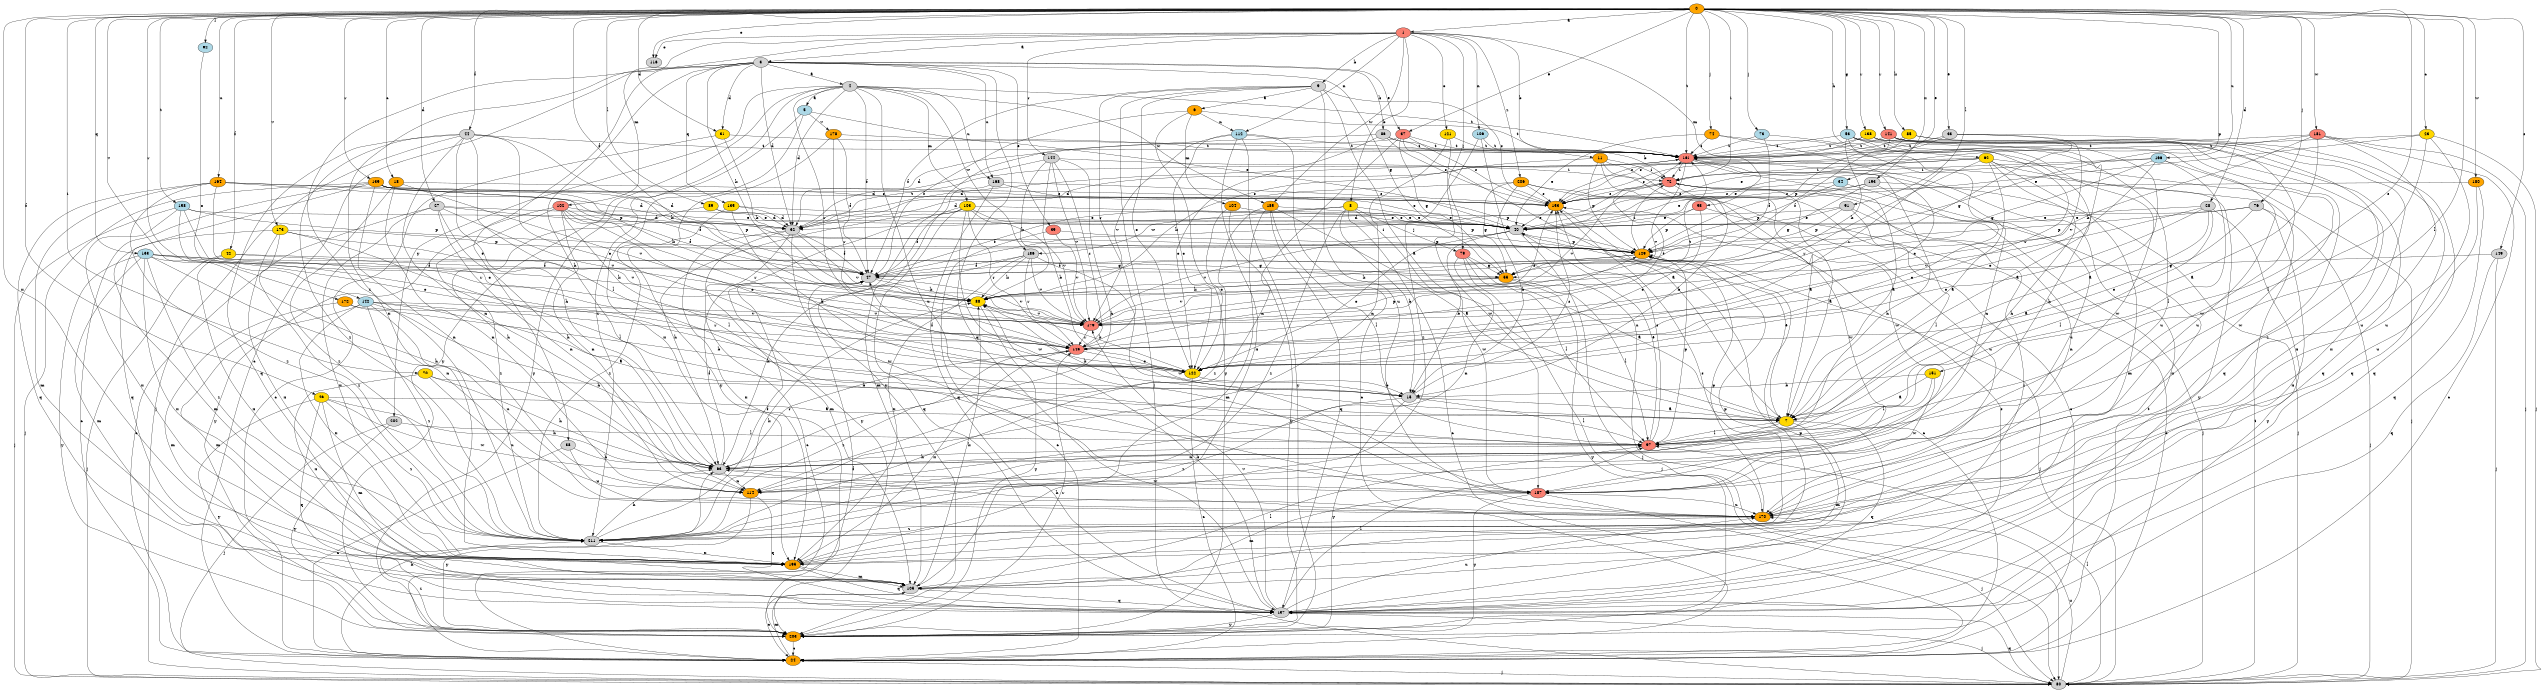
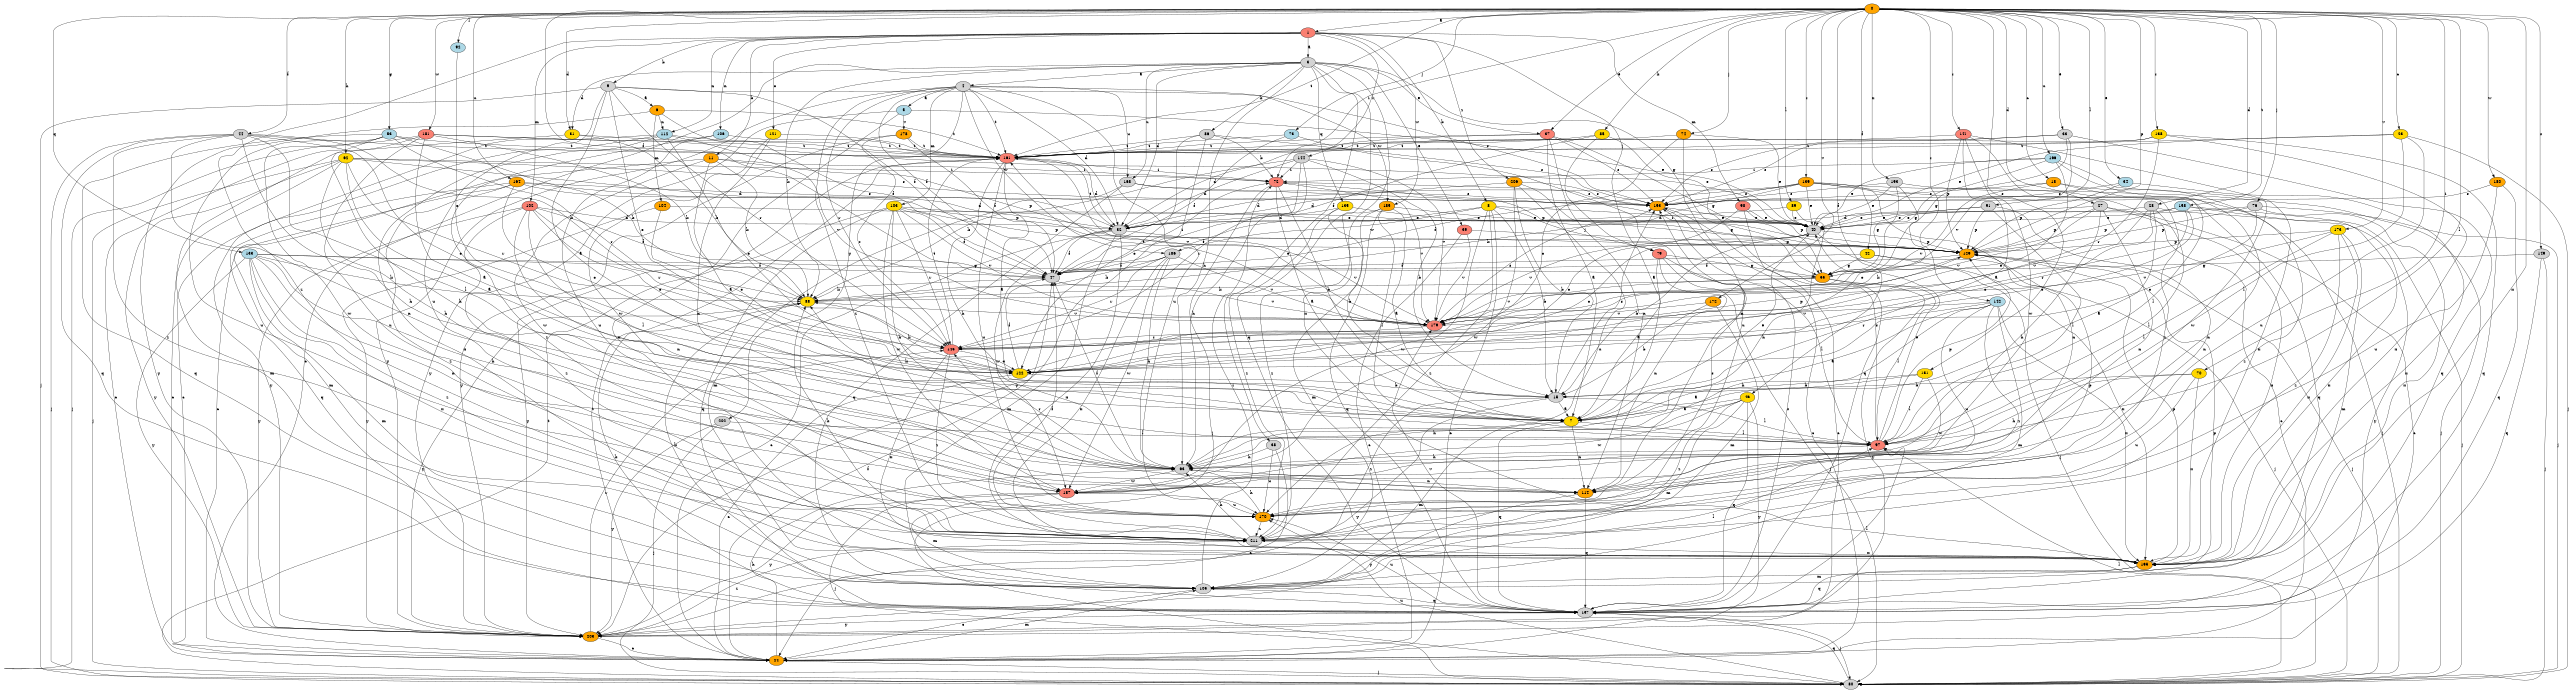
(654, 62) -> none
